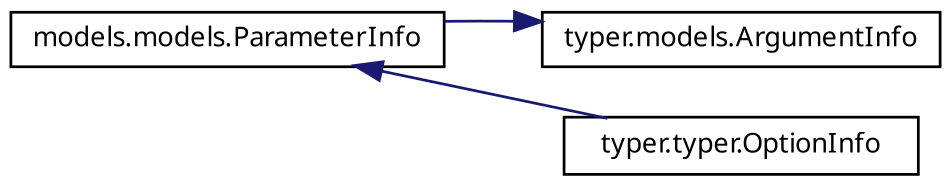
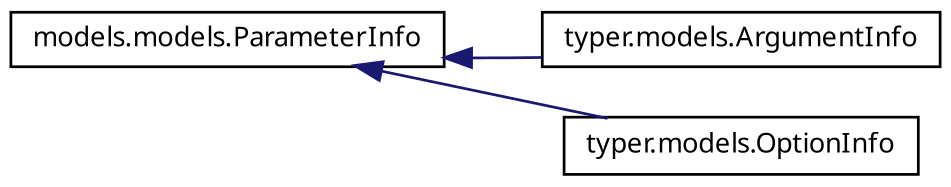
(479, 21) -> (507, 58)
(741, 146) -> (741, 146)
